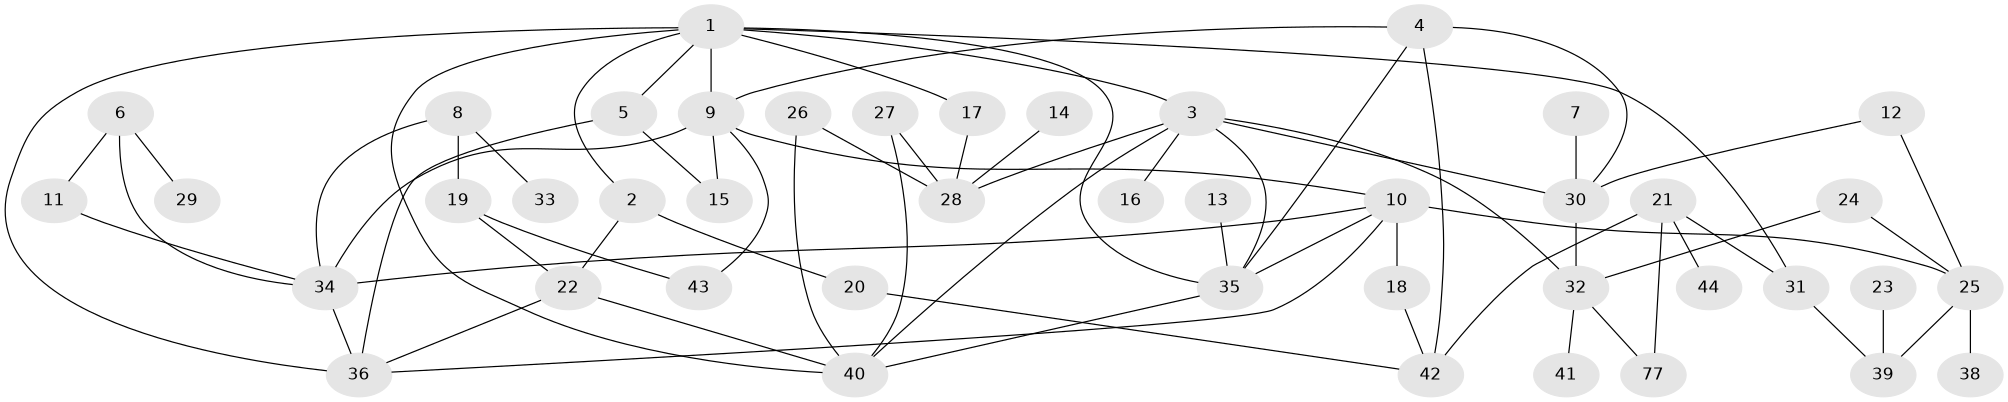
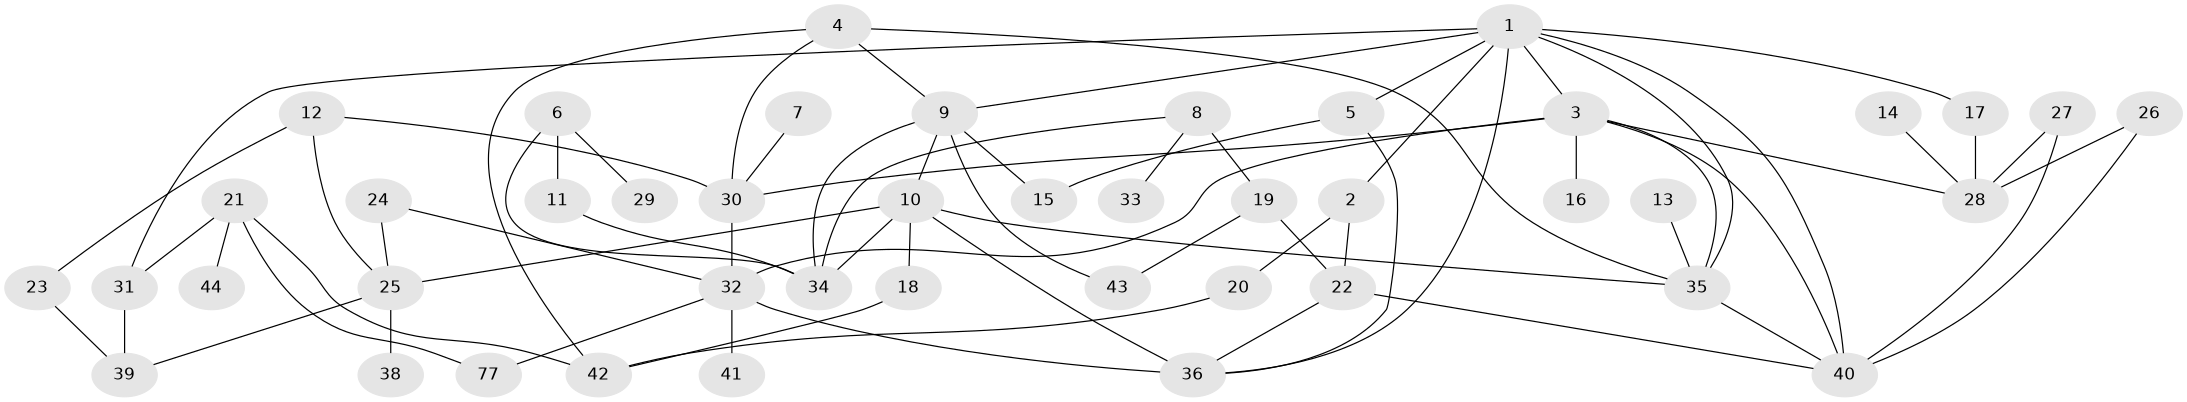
none -> (186, 182)
(342, 332) -> (956, 349)
